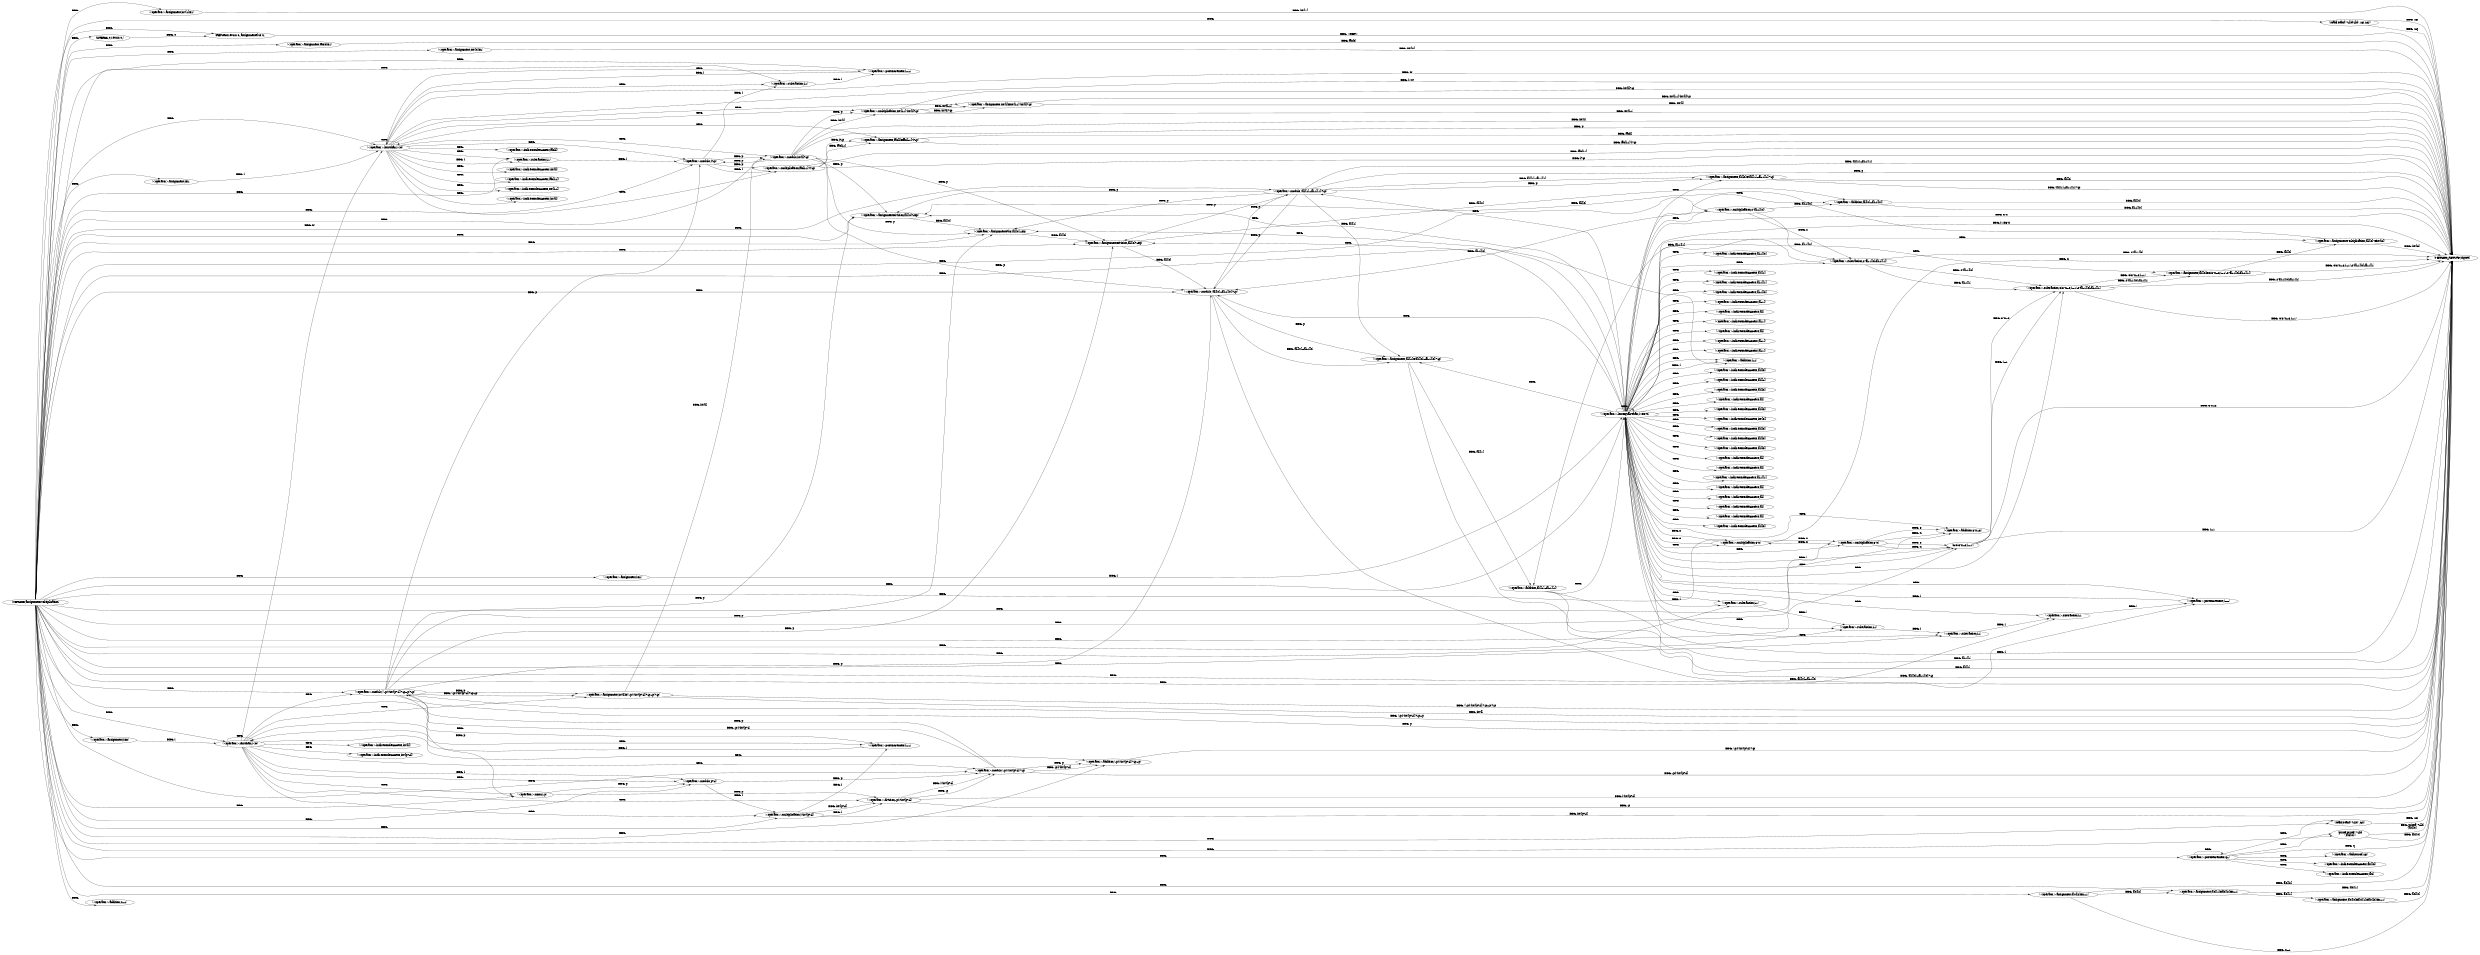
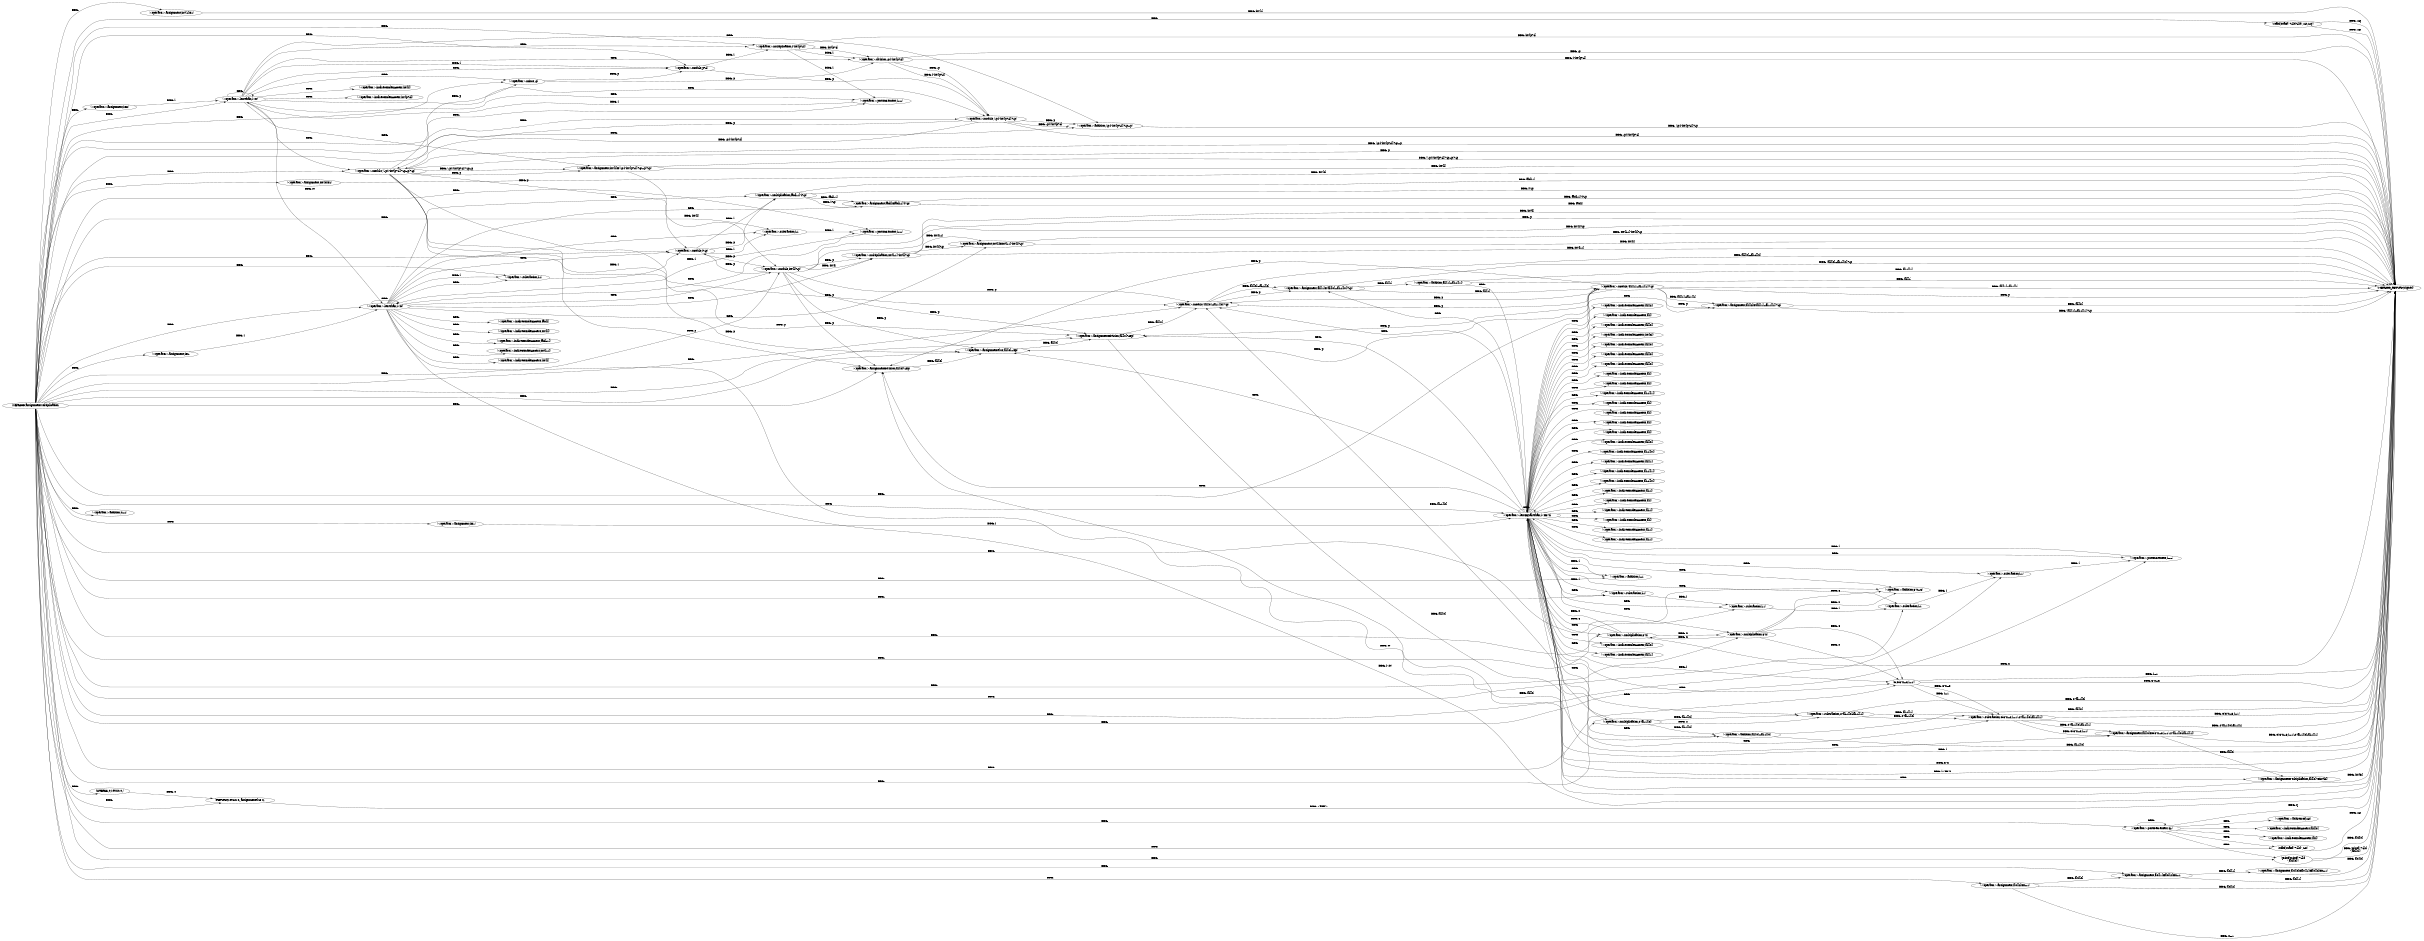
(309, 45) -> none
(1360, 272) -> (1475, 293)
(1610, 330) -> none
